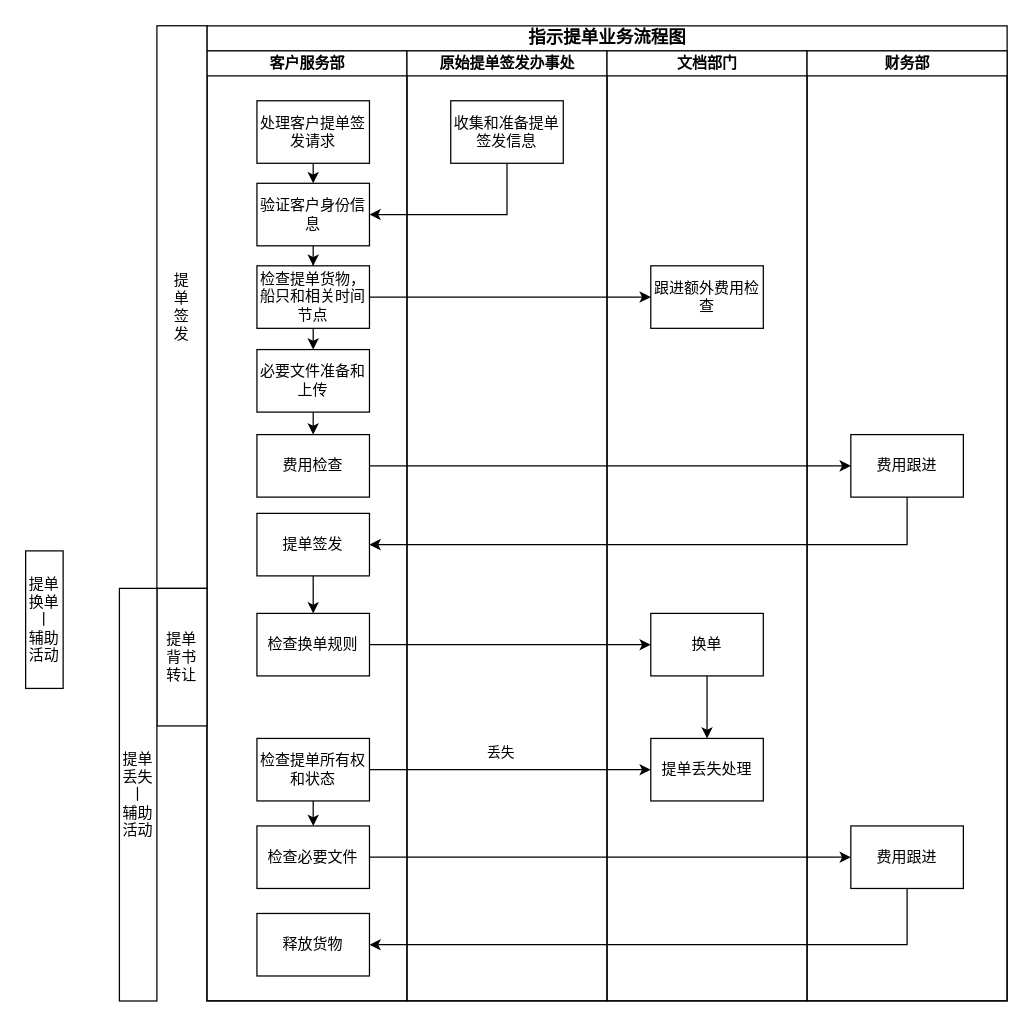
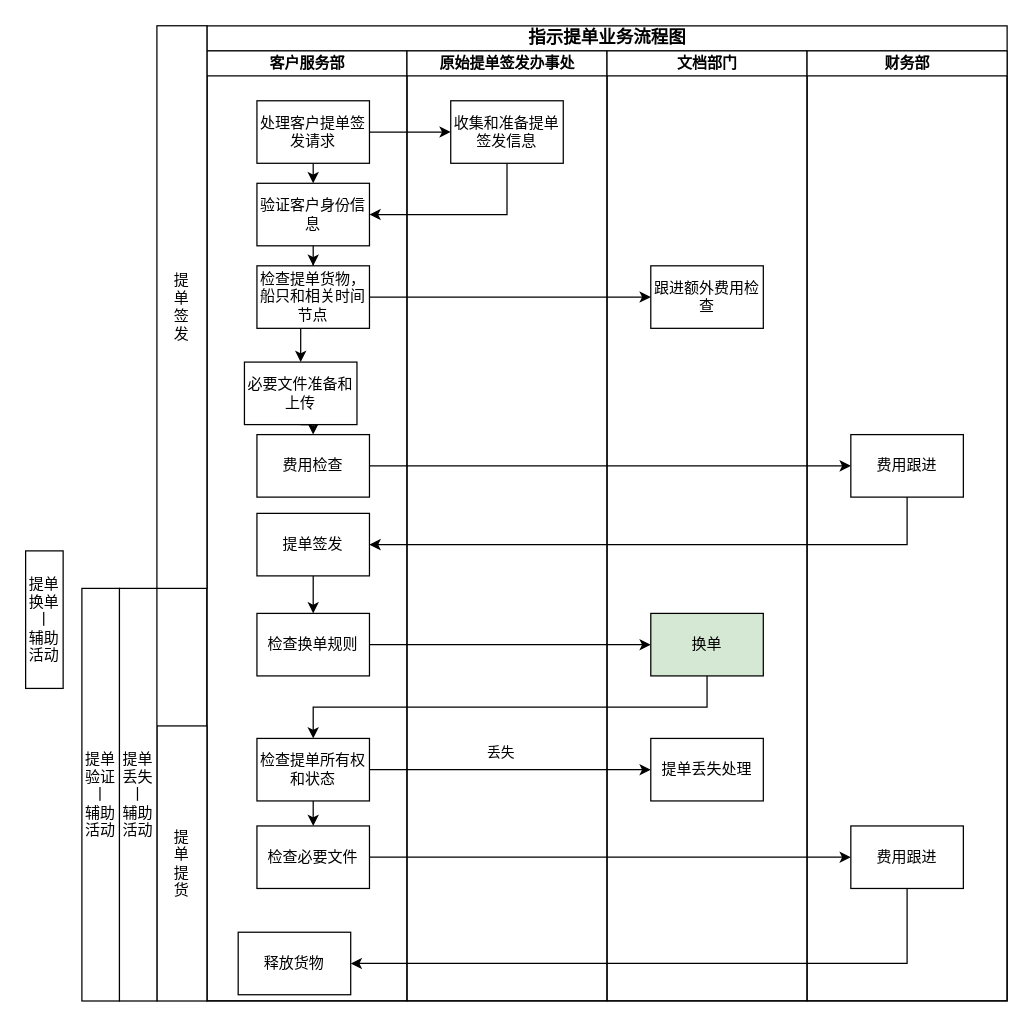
none -> (403, 132)
(313, 381) -> (301, 393)
(707, 644) -> (707, 644)
(182, 657) -> none
(707, 717) -> (500, 707)
none -> (101, 794)
none -> (182, 863)
(313, 944) -> (294, 963)
